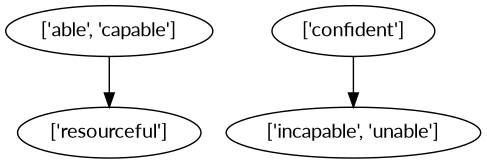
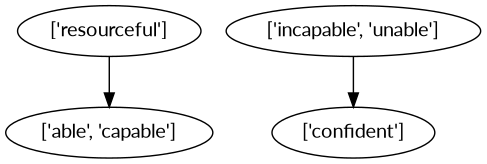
(109, 75) -> (109, 75)
(353, 75) -> (353, 75)
